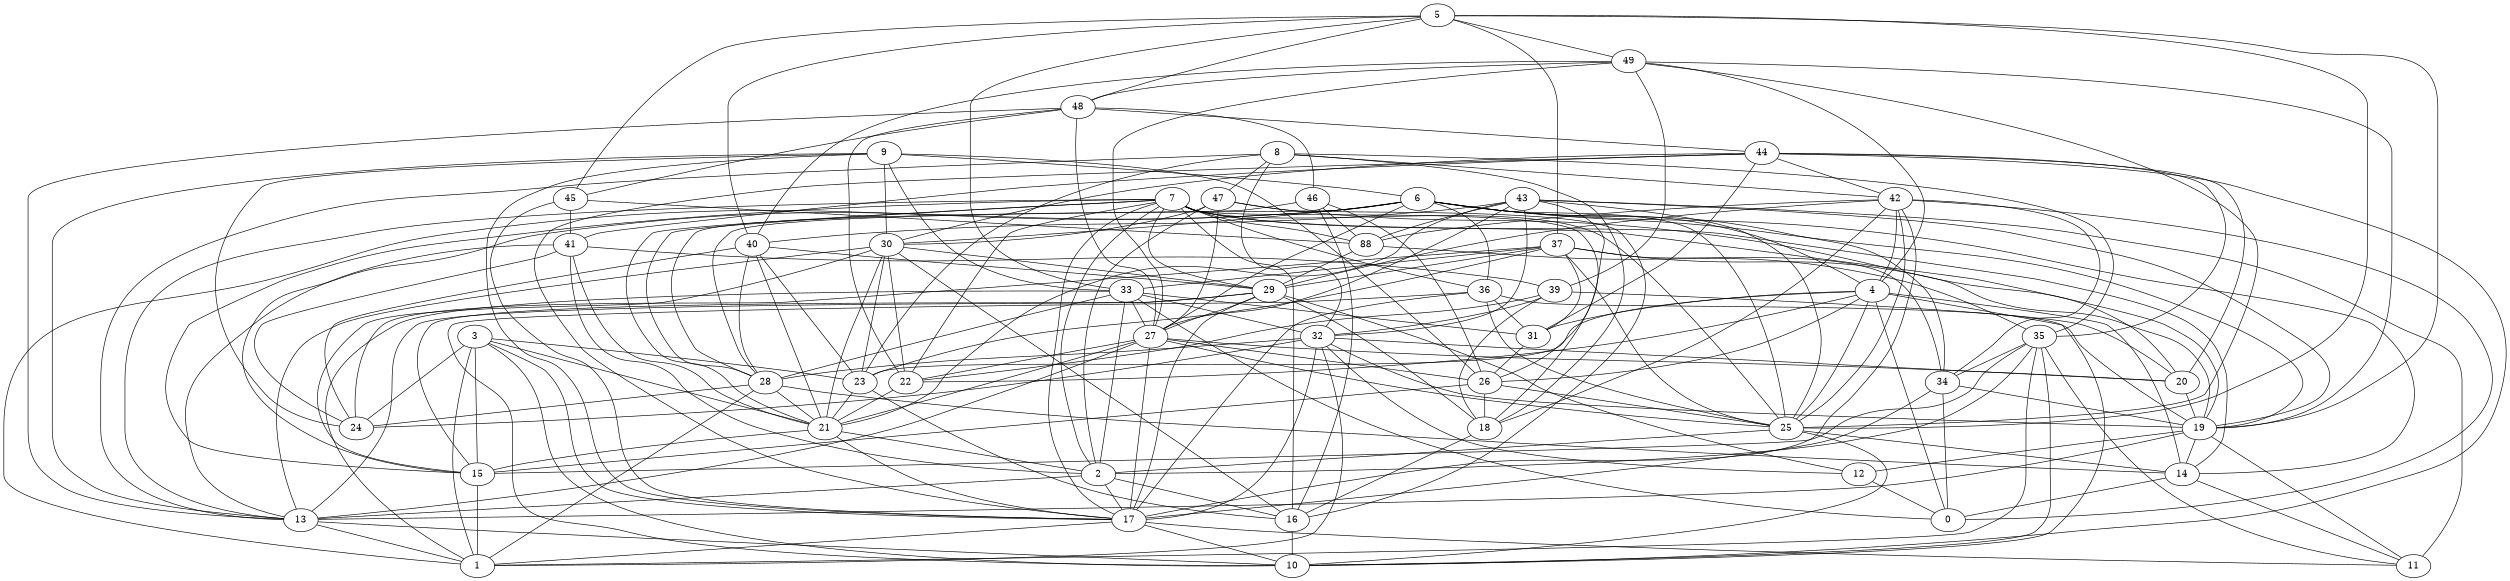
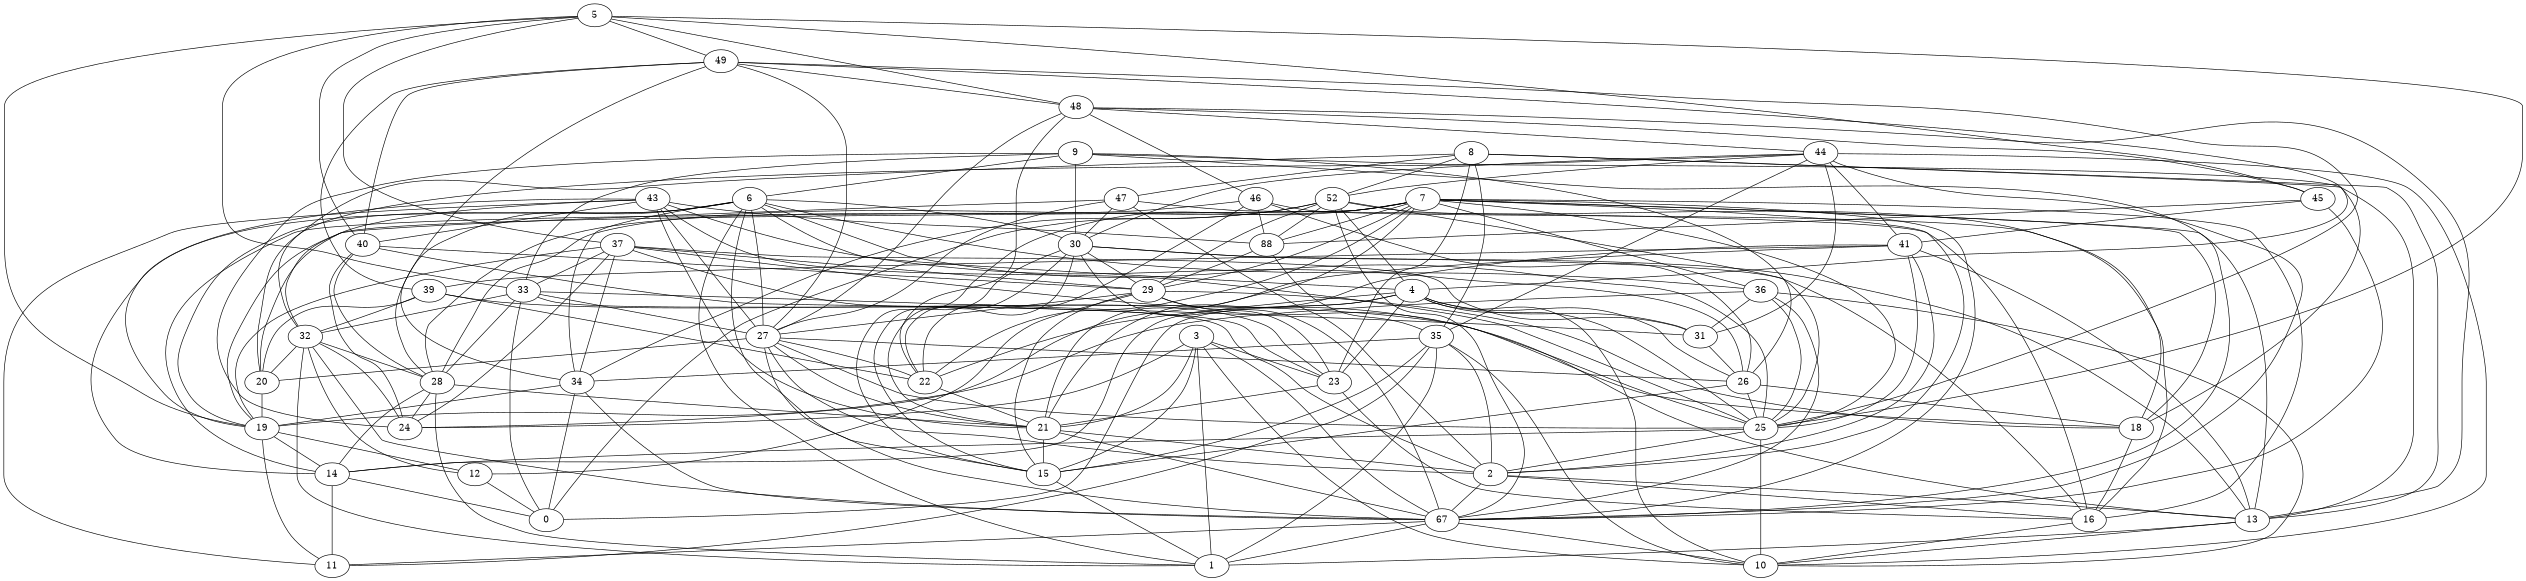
(2218, 95) -> (499, 174)
(1895, 199) -> (1332, 199)
none -> (1091, 292)
(614, 299) -> none
(789, 337) -> none
none -> (1899, 384)
(1752, 413) -> none
(734, 462) -> (1088, 448)
(1347, 503) -> none
(1129, 520) -> (1442, 520)
